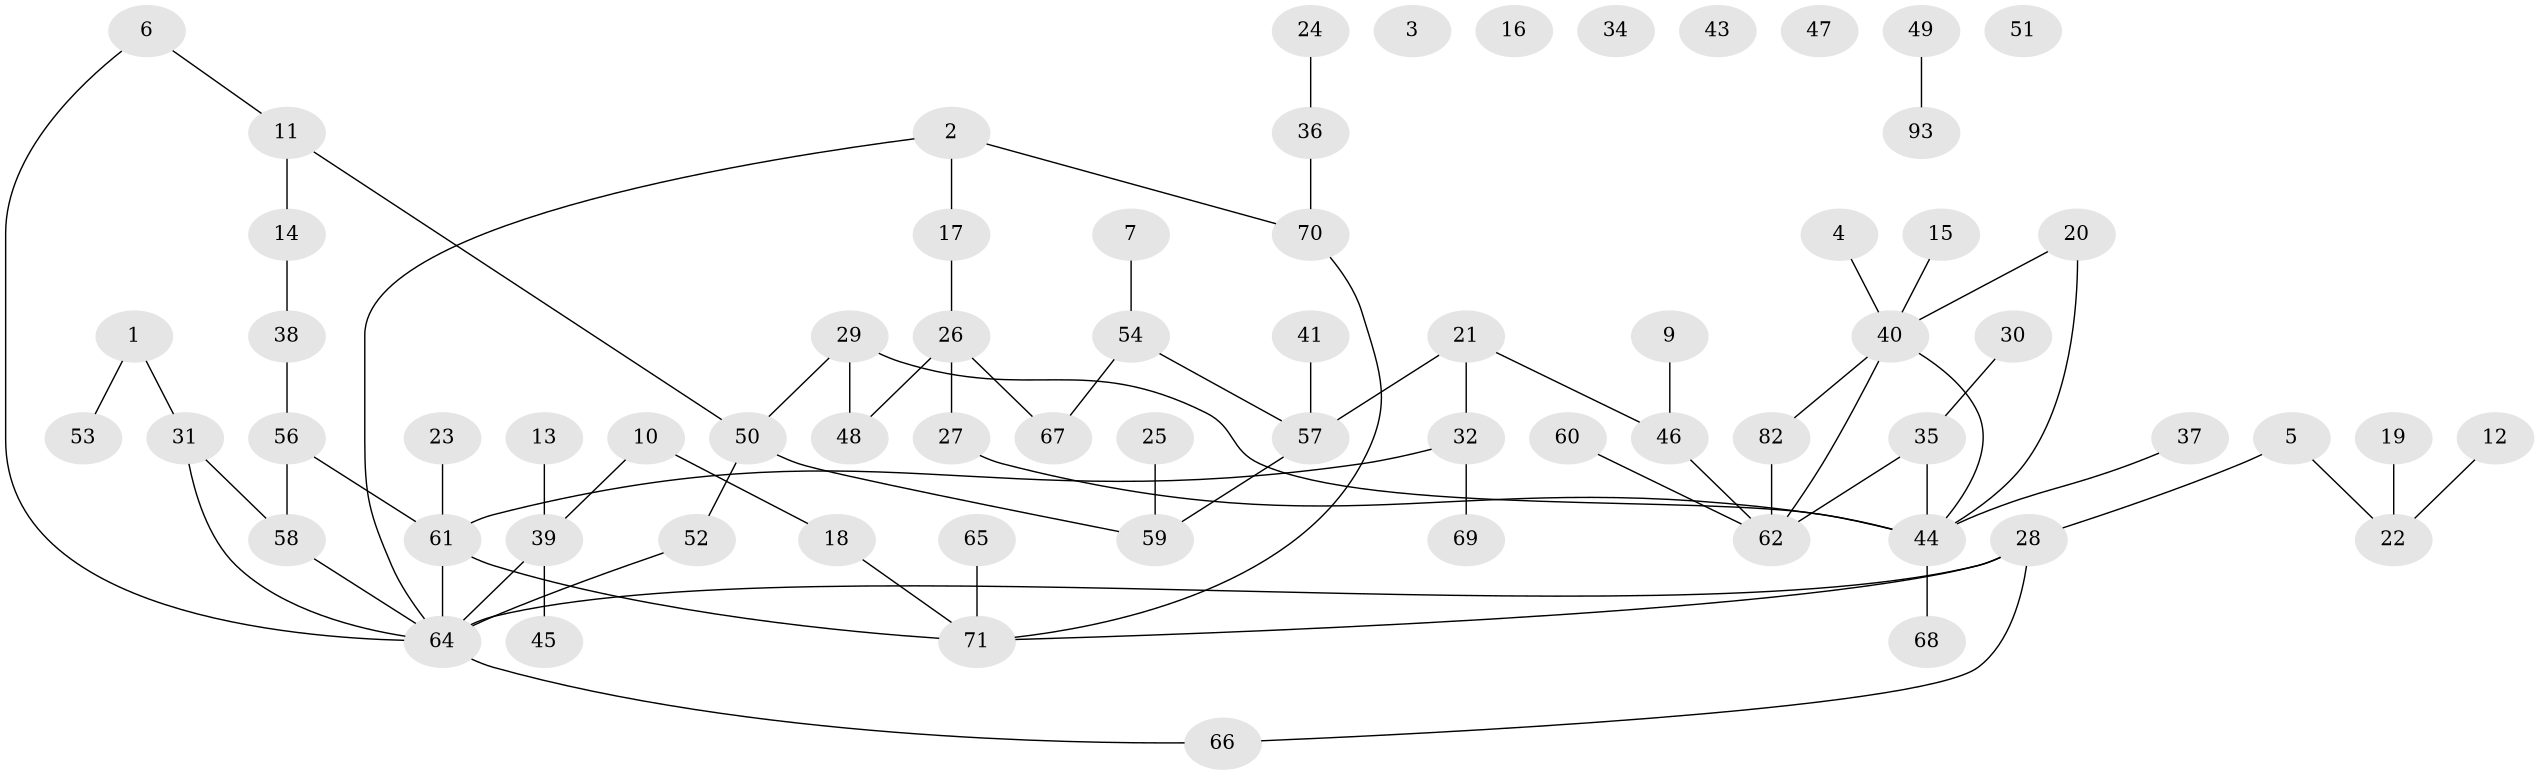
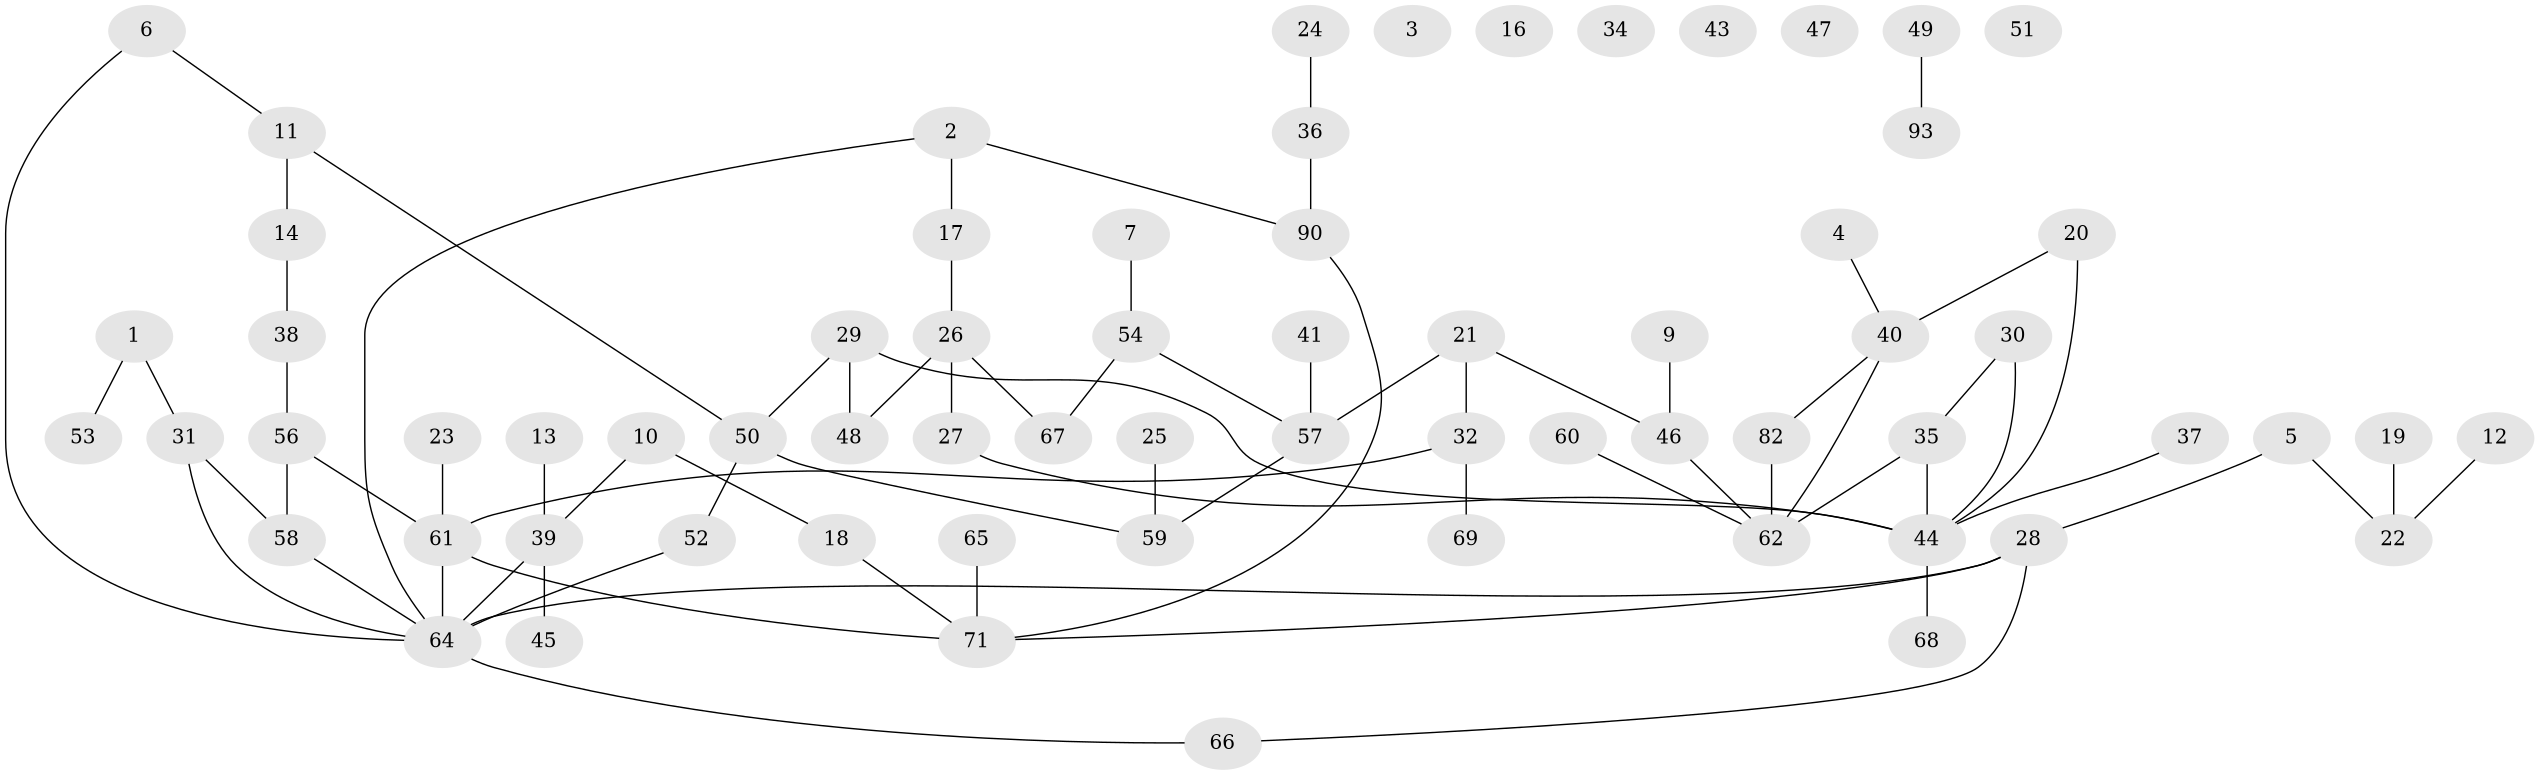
(1311, 235) -> (1311, 235)
(1941, 235) -> none
(1982, 427) -> (2005, 450)
